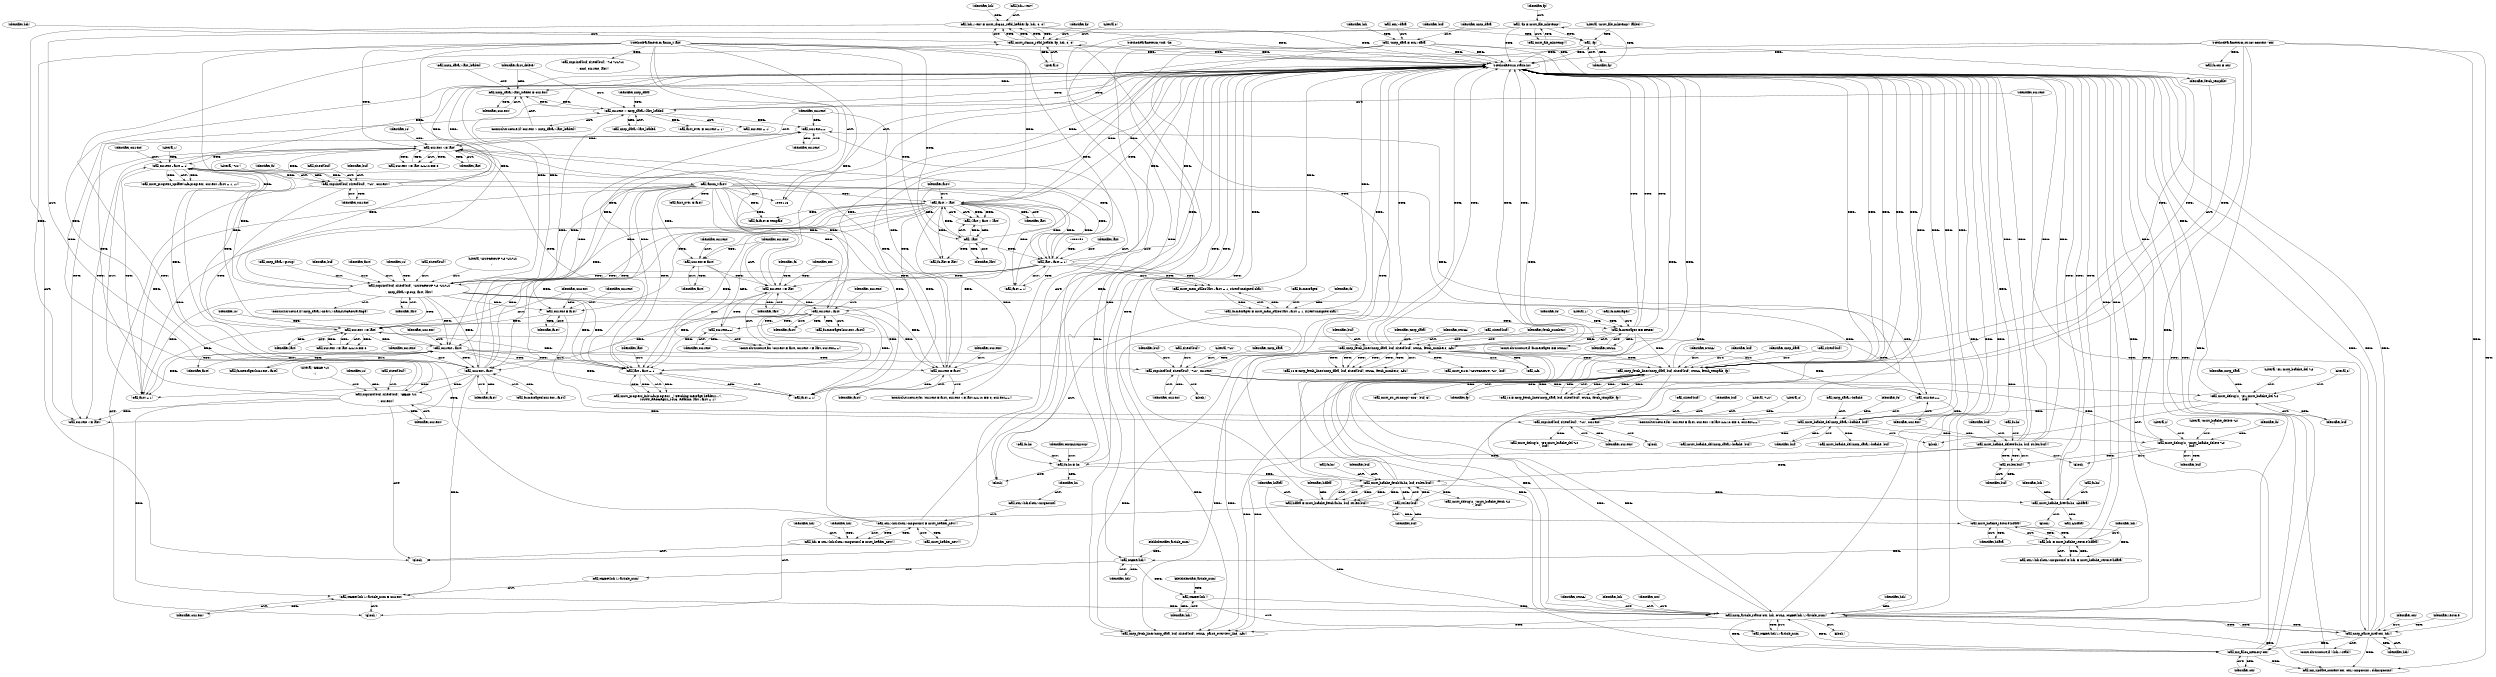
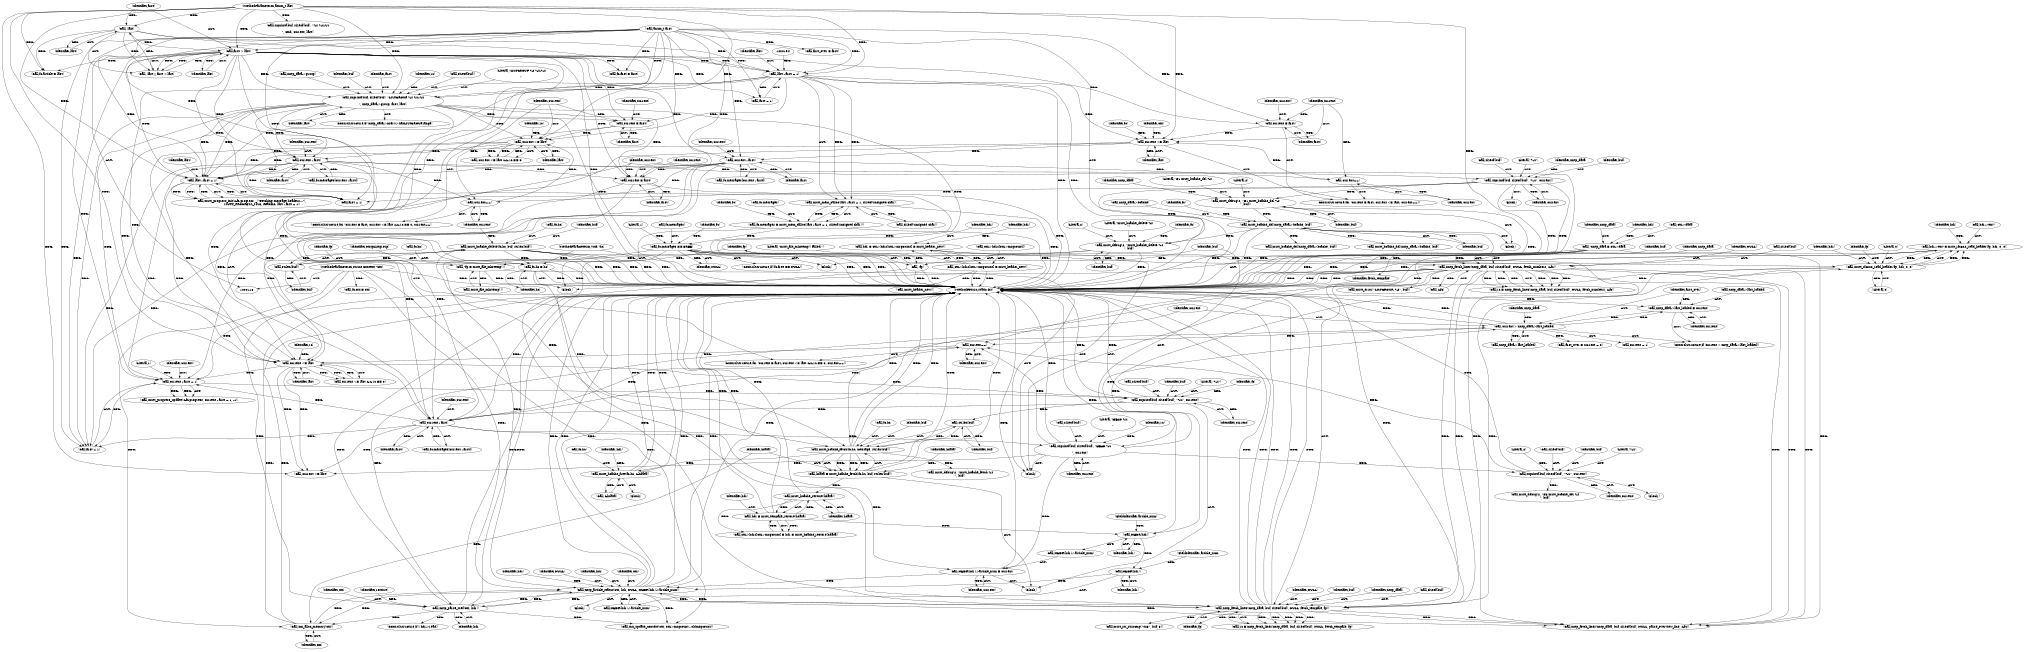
(1539, 34) -> (484, 279)
(1549, 34) -> (474, 279)
(1564, 34) -> none
(518, 66) -> (1686, 290)
(795, 100) -> none
(528, 112) -> (1673, 330)
(2146, 112) -> (1000, 430)
(701, 129) -> (1580, 345)
(1073, 129) -> (1093, 160)
(85, 174) -> (1314, 262)
(415, 180) -> (121, 47)
(846, 194) -> (390, 42)
(953, 212) -> (199, 61)
(766, 221) -> (624, 74)
none -> (916, 225)
(944, 262) -> (48, 74)
(1547, 330) -> none
(1534, 349) -> (772, 267)
(1399, 483) -> (851, 450)
none -> (616, 487)
(1051, 493) -> (519, 279)
(921, 536) -> none
(2069, 542) -> (775, 517)
(2354, 643) -> (441, 618)
(2276, 664) -> none
